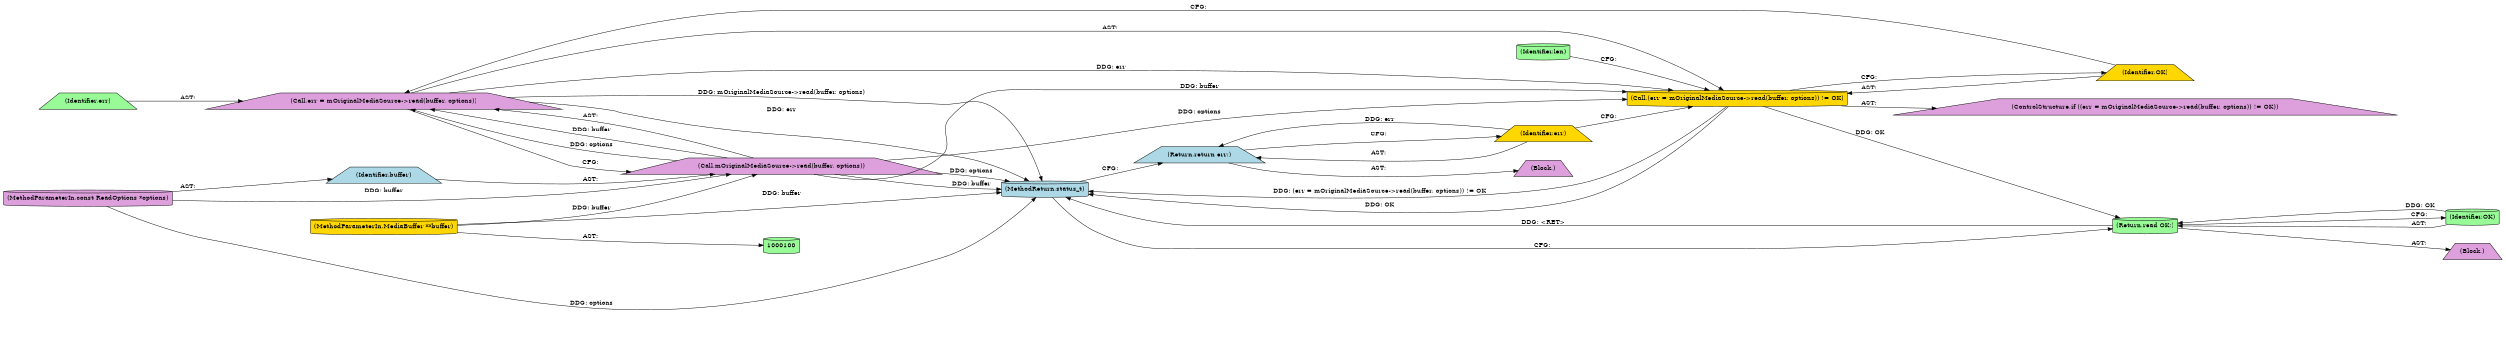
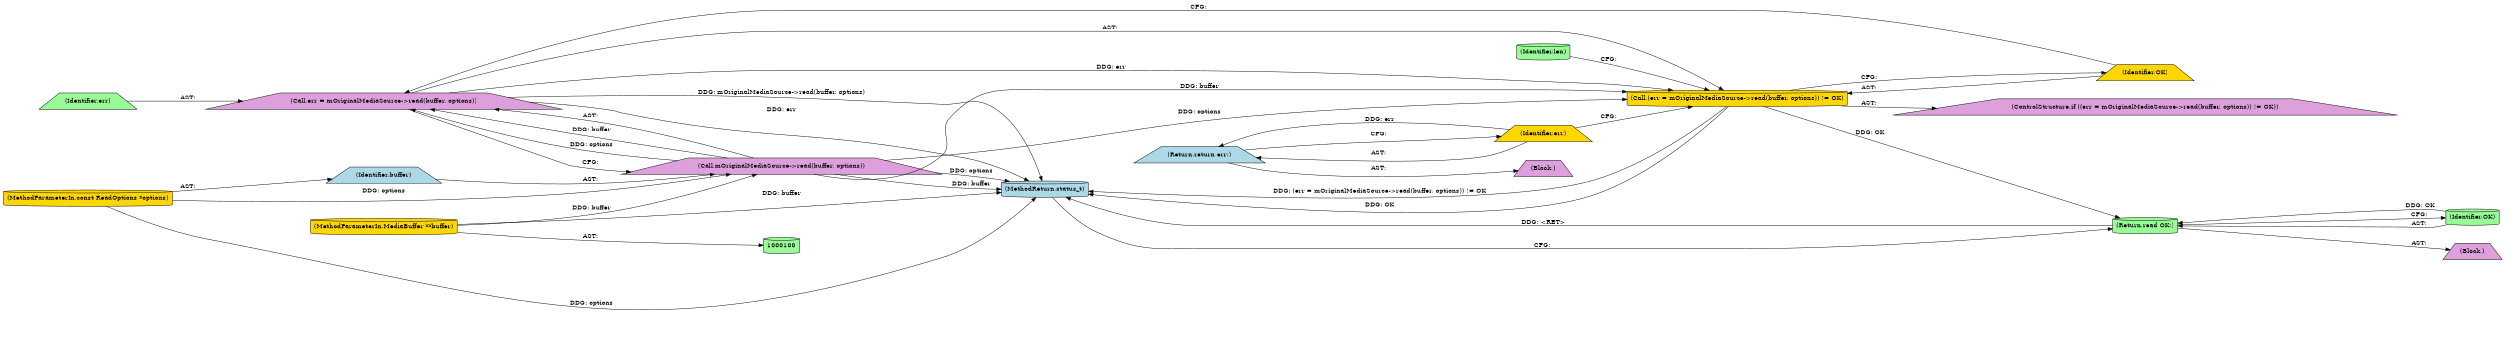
(1119, 173) -> none
(384, 191) -> (384, 191)
(88, 198) -> (88, 198)
